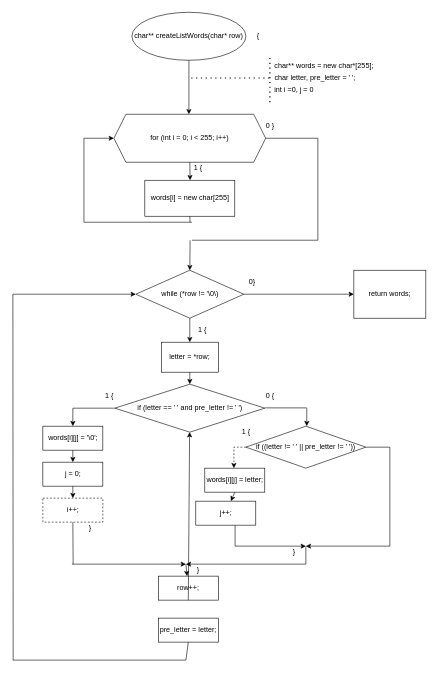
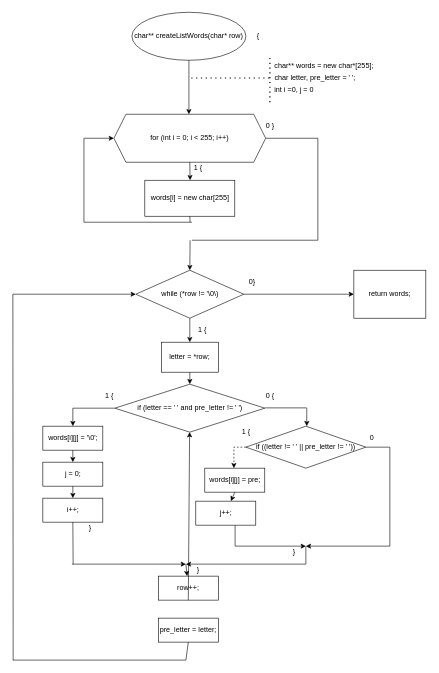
none -> (372, 438)
(235, 480) -> (235, 480)
(73, 510) -> (73, 510)
